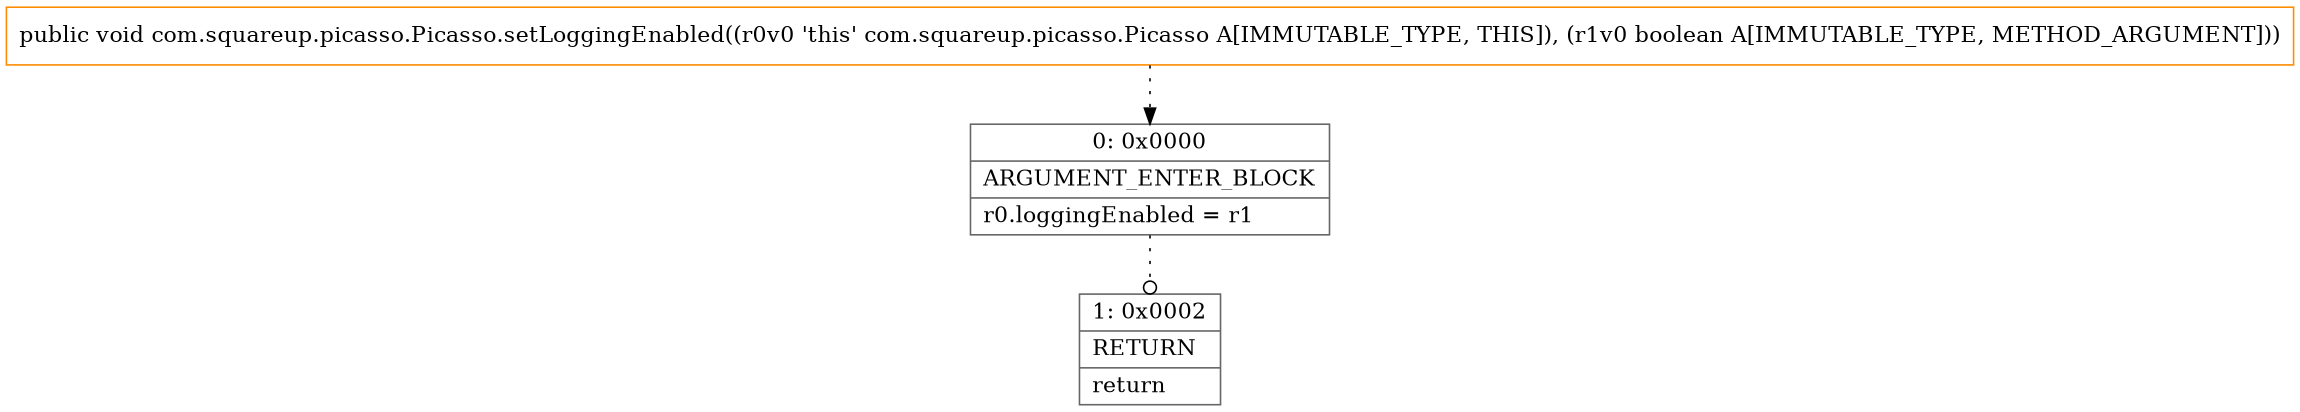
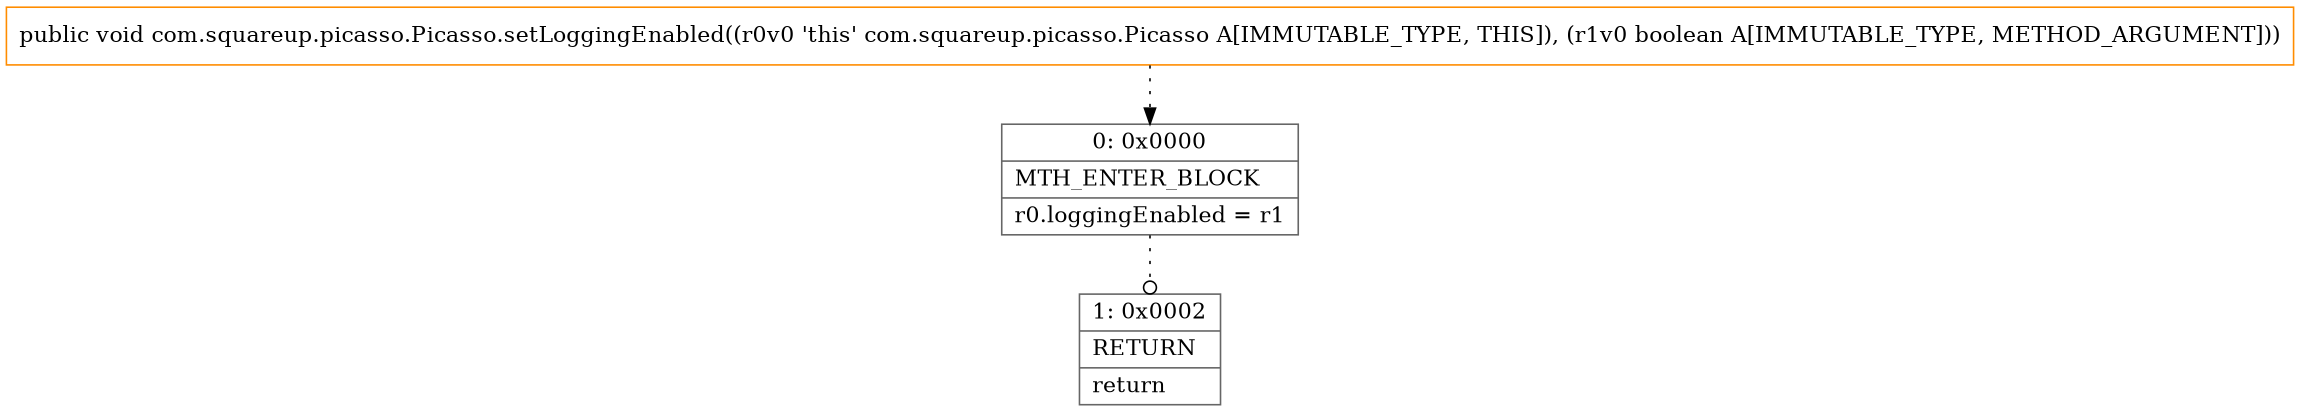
(1150, 179) -> (1138, 179)
